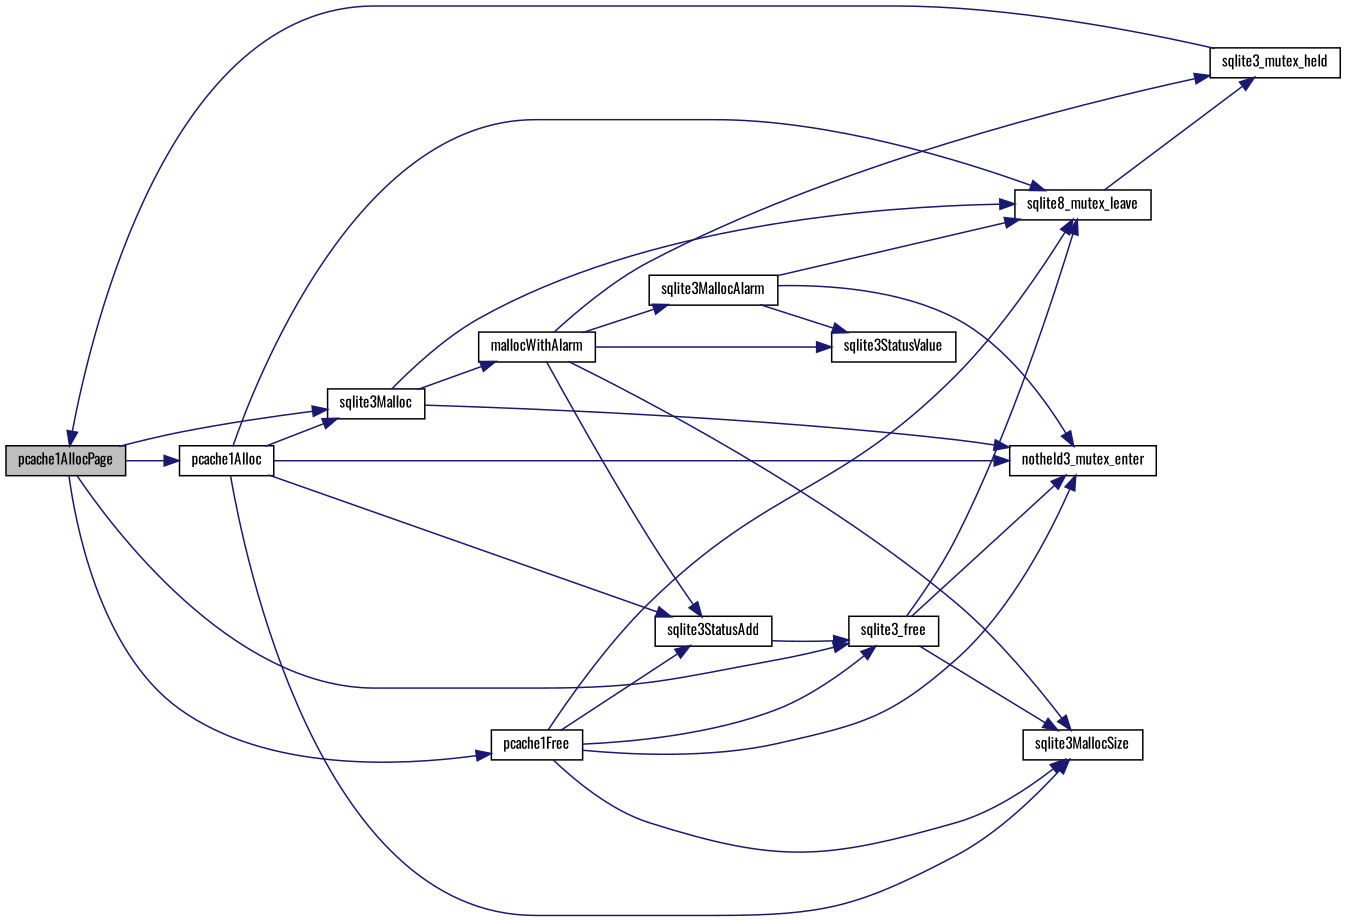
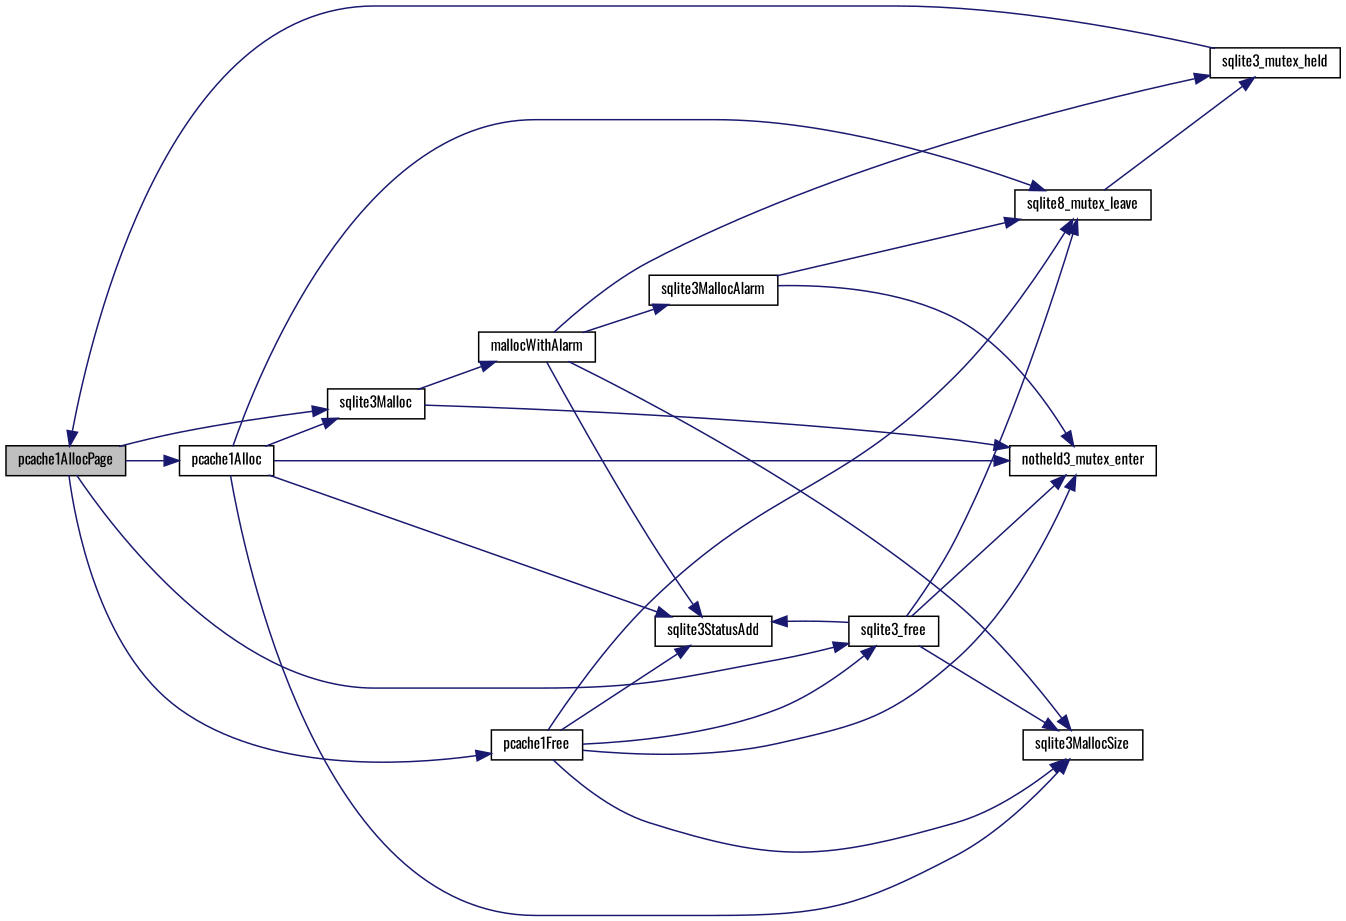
(646, 253) -> none
(894, 347) -> none
(803, 641) -> (818, 621)
